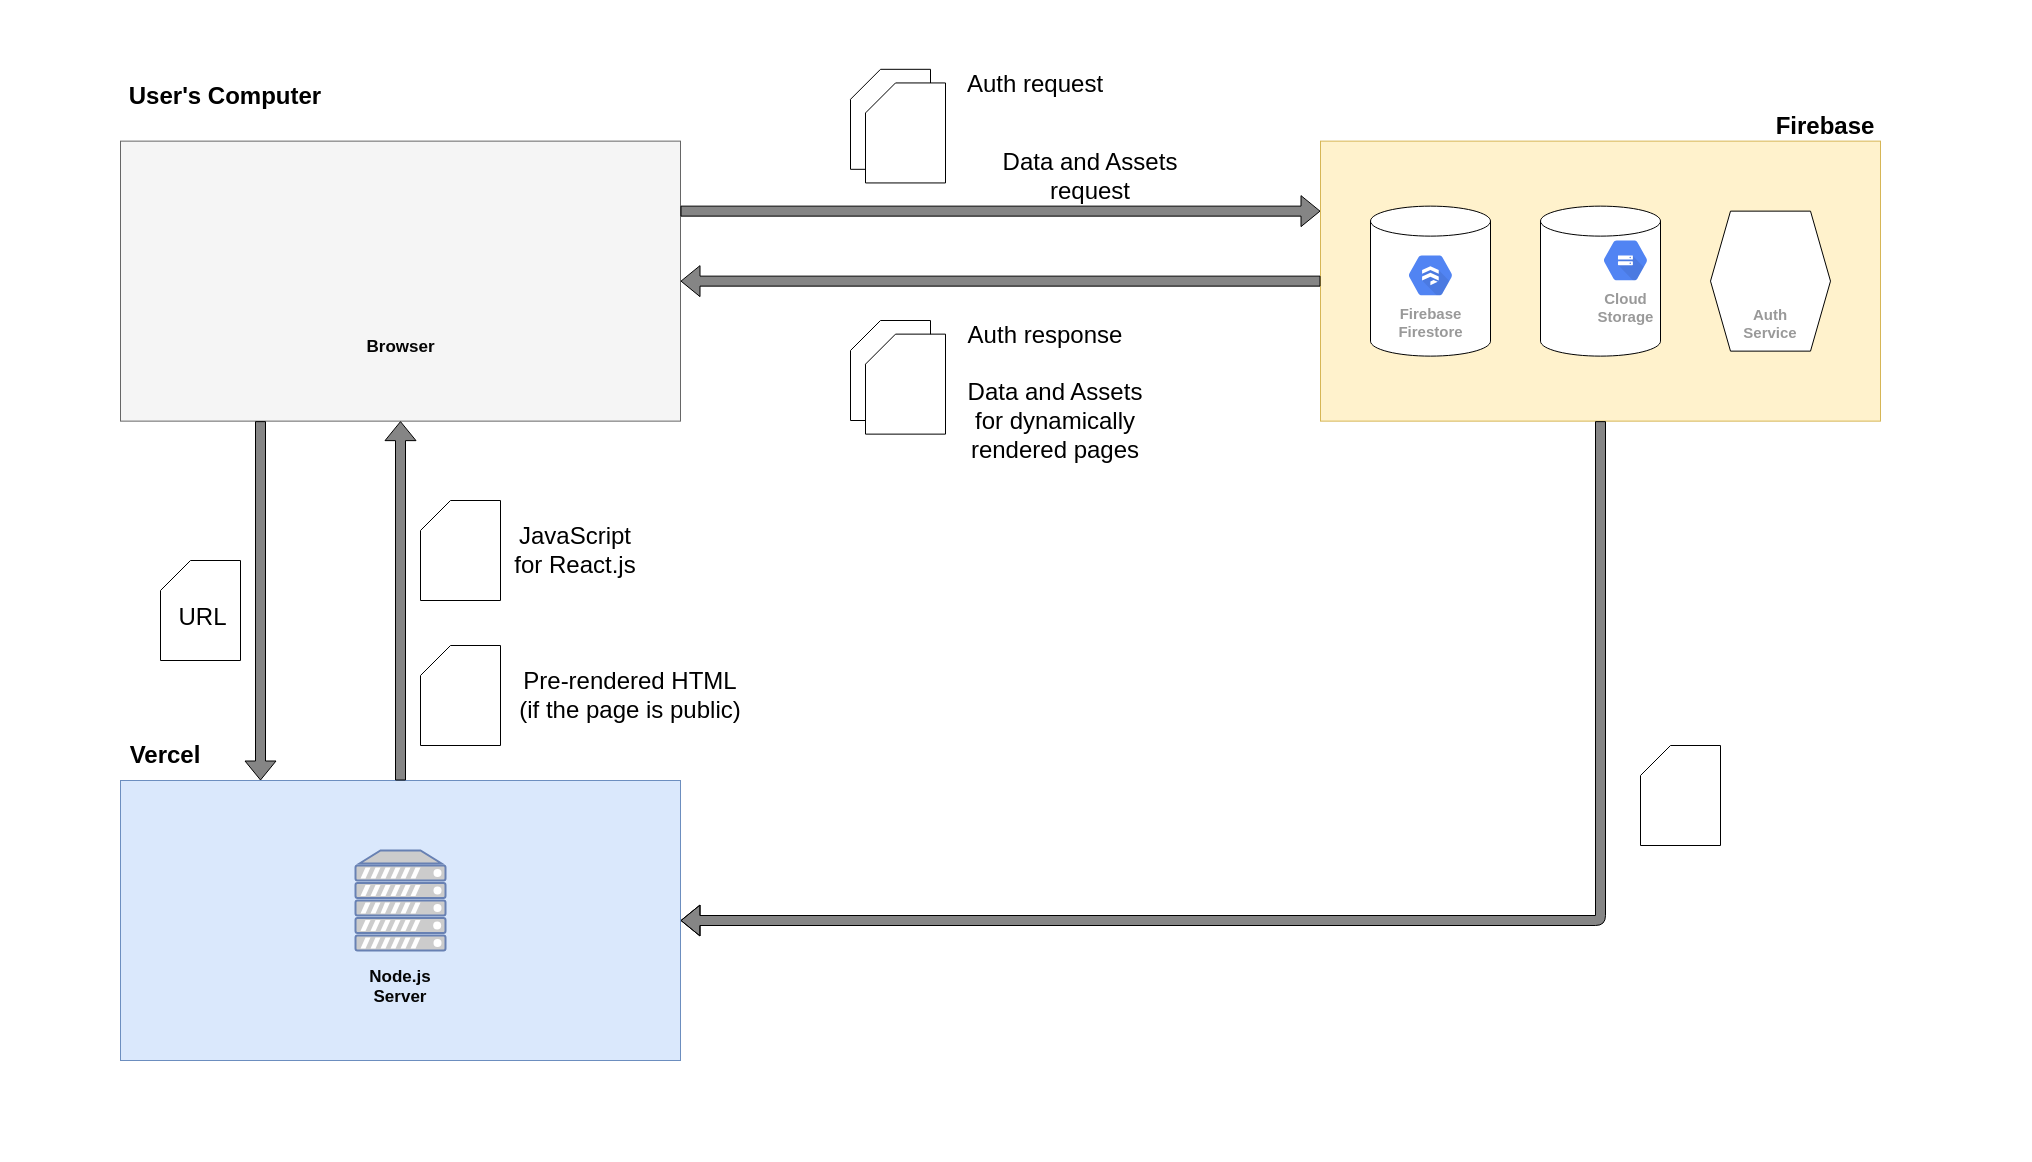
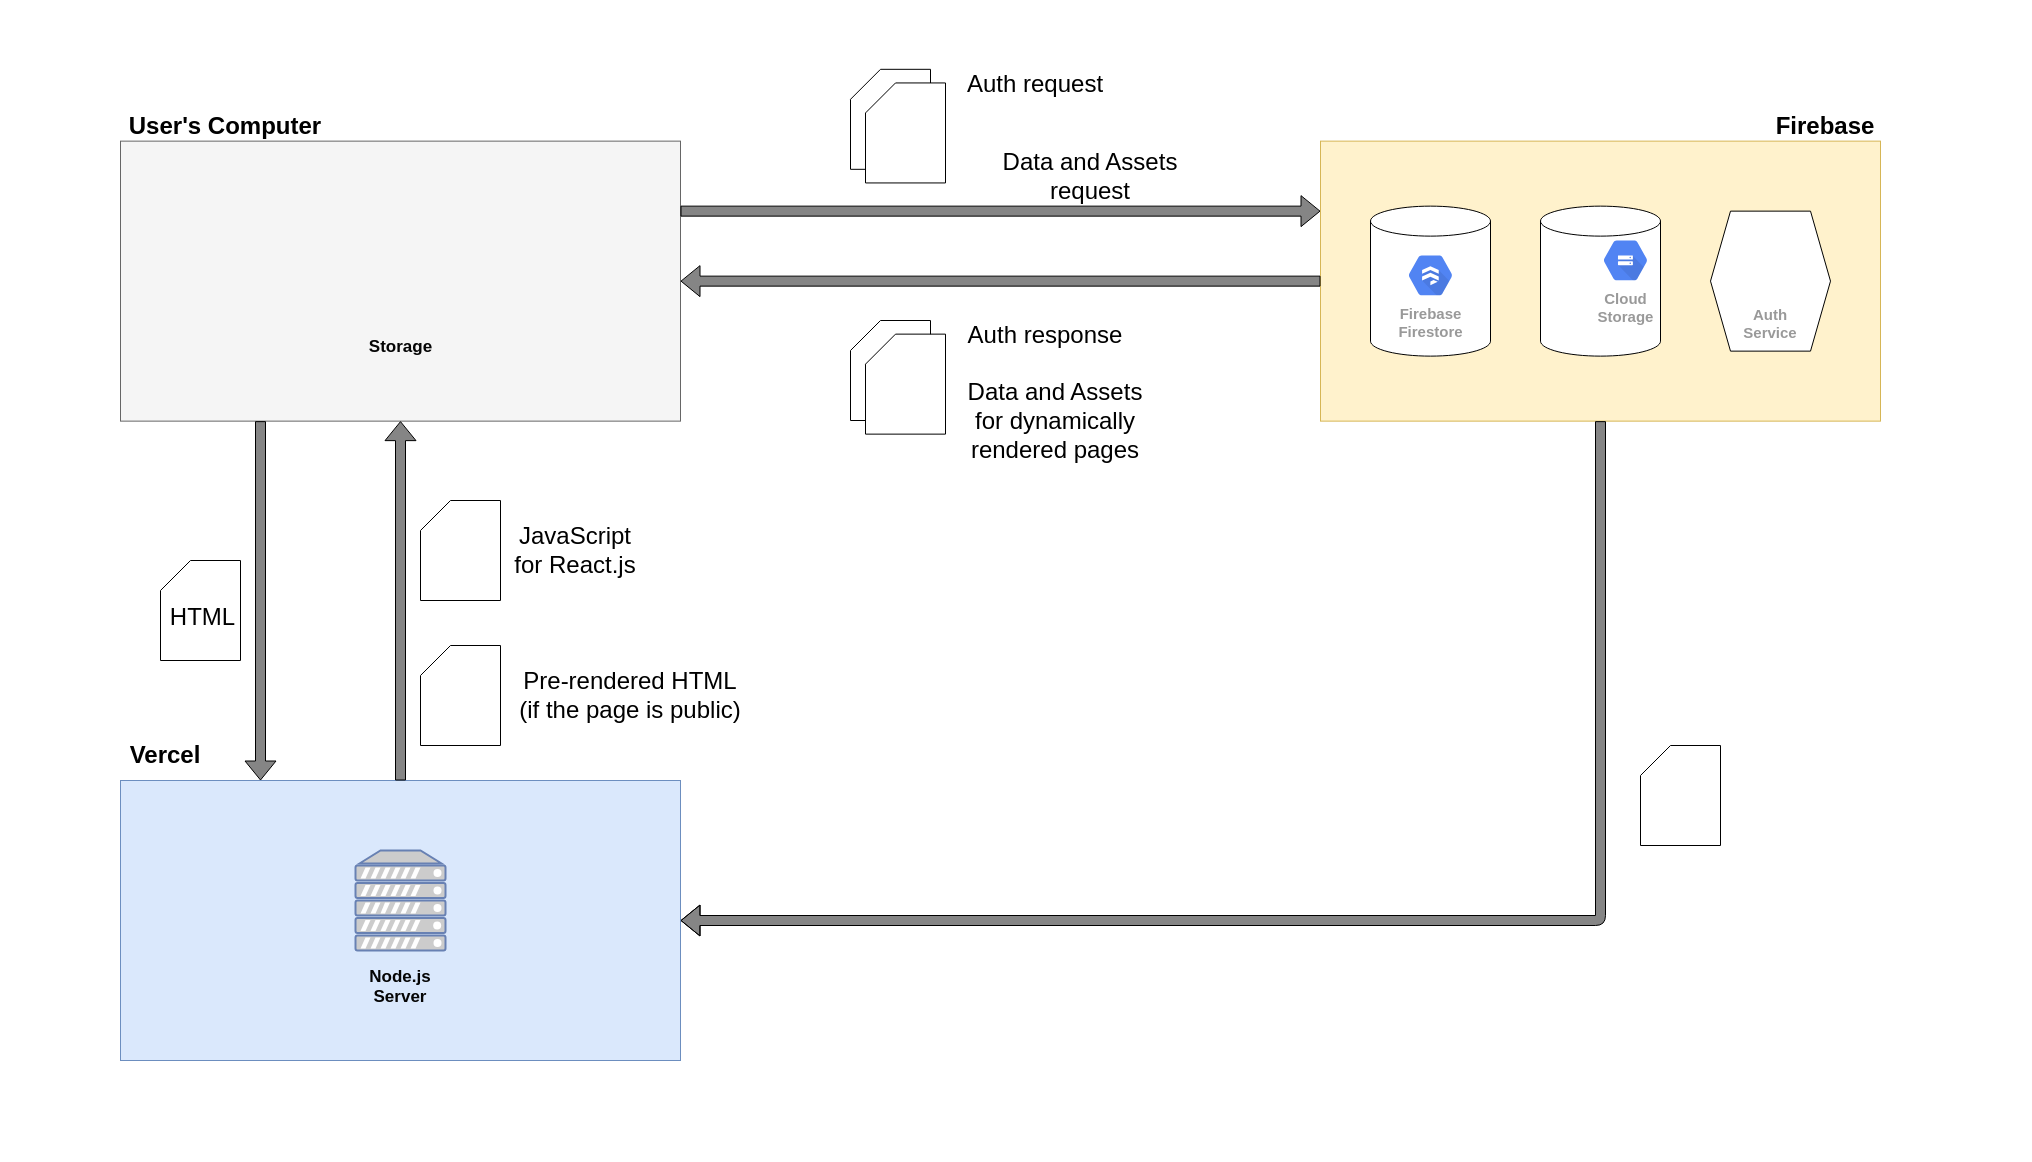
(226, 96) -> (226, 126)
(401, 348) -> (401, 348)
(203, 618) -> (203, 618)
